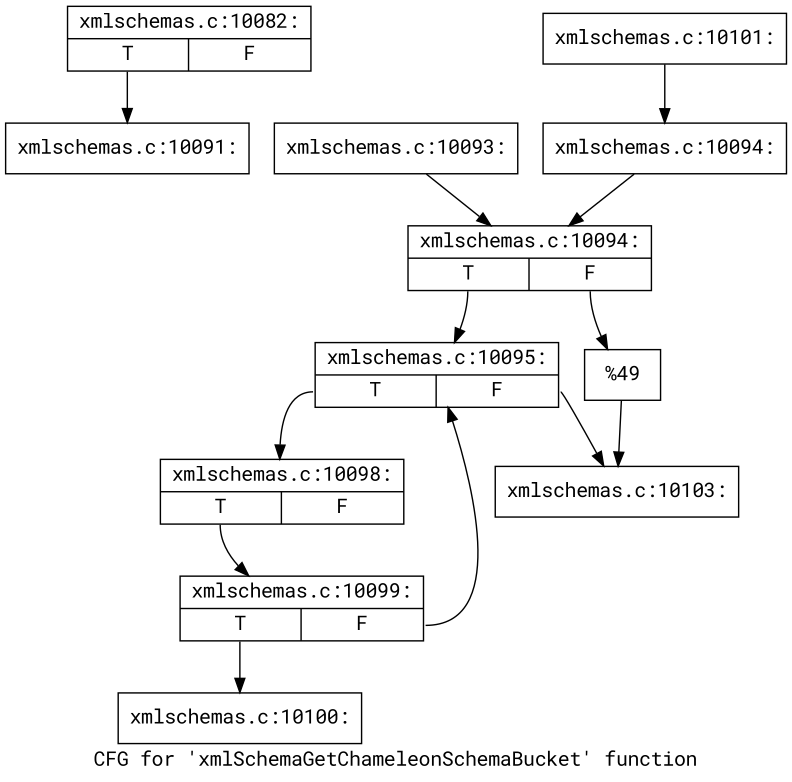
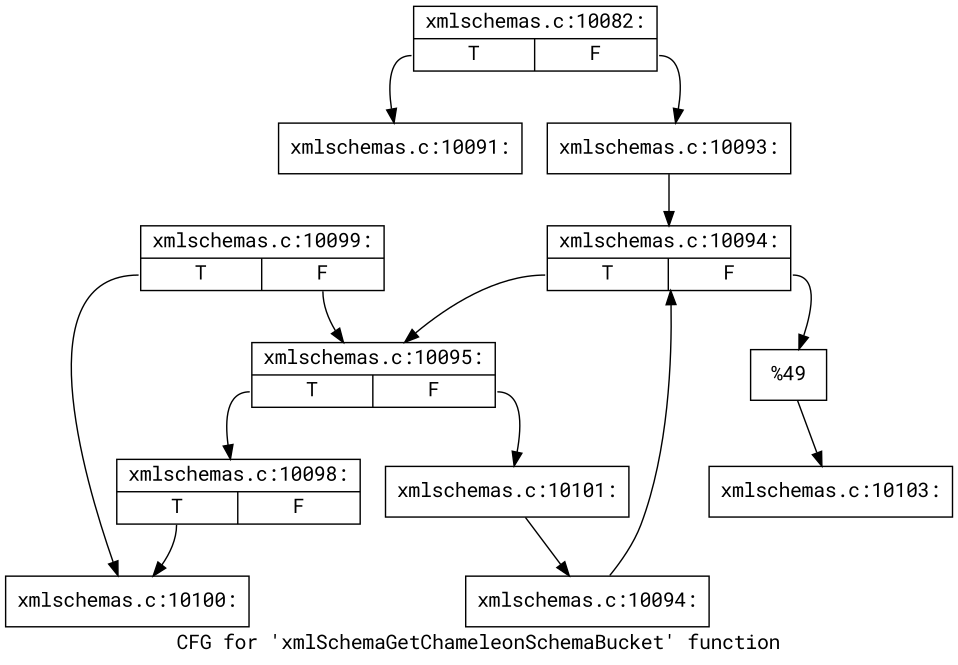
none -> (679, 77)
(579, 422) -> (519, 416)
(225, 547) -> (172, 546)
